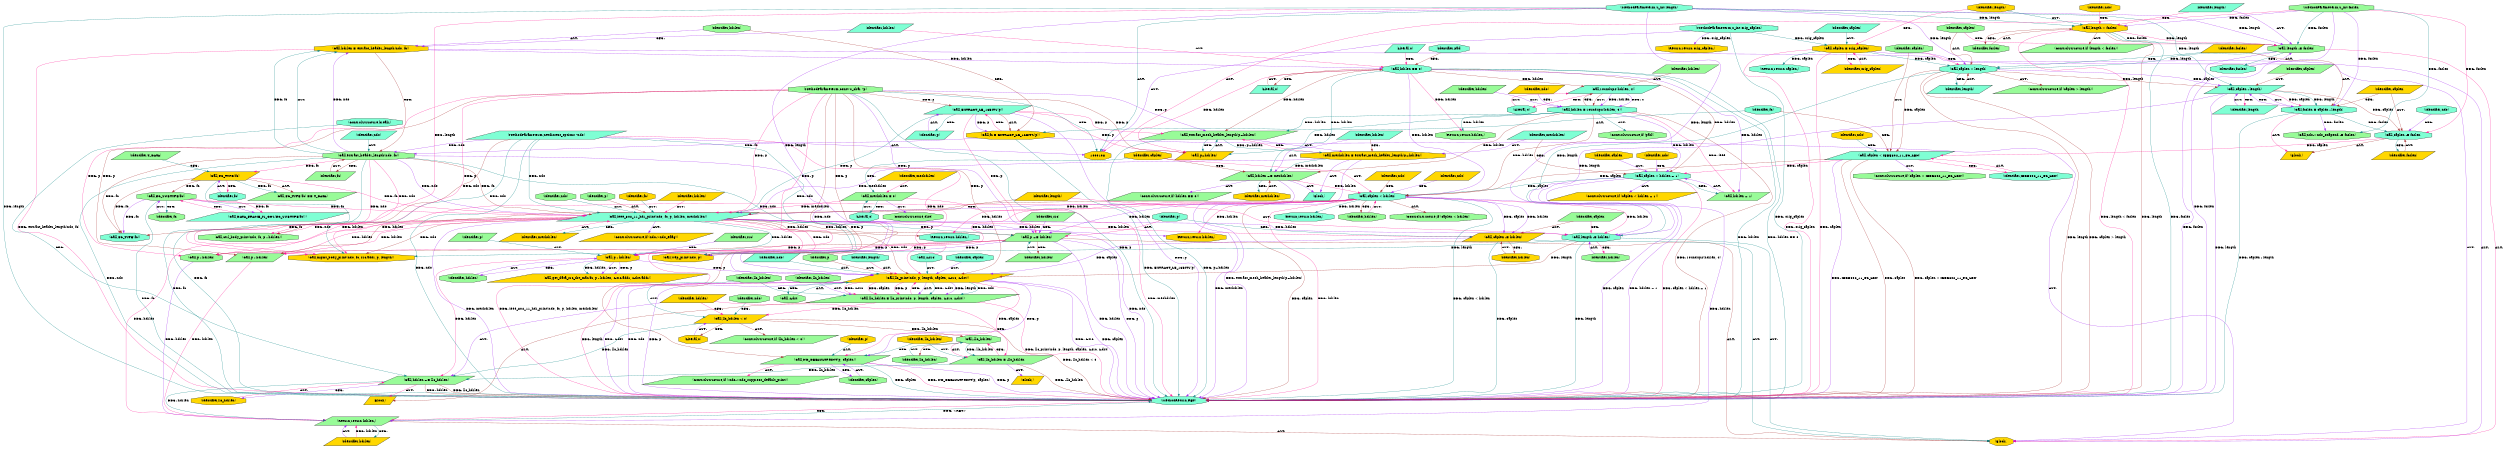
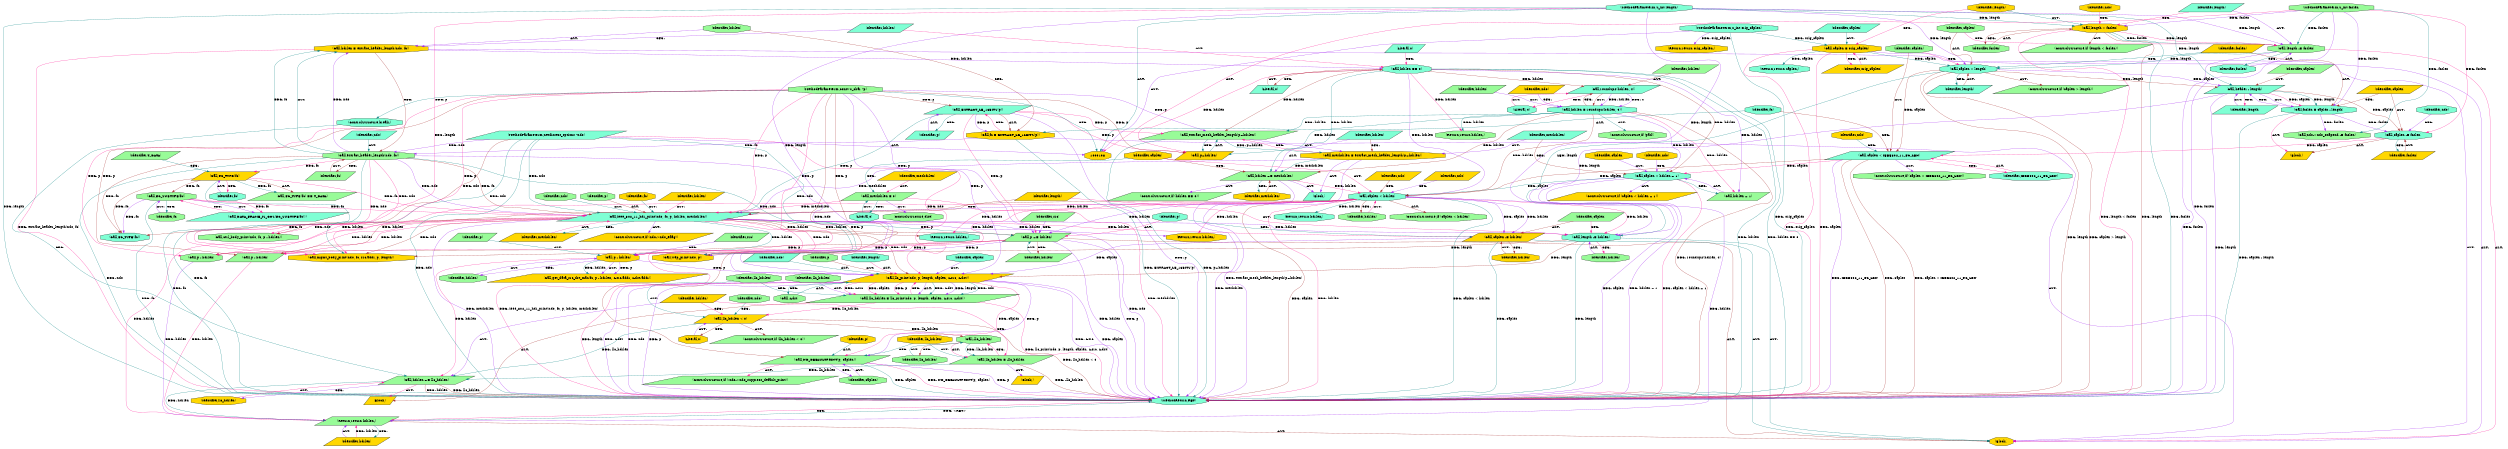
(1449, 49) -> none
(2244, 89) -> (2244, 89)
(2358, 123) -> (2358, 123)
(1567, 156) -> (1567, 156)
(1717, 156) -> (1717, 156)
(964, 173) -> (964, 173)
(1008, 189) -> (478, 95)
(992, 251) -> (992, 251)
(926, 258) -> none
